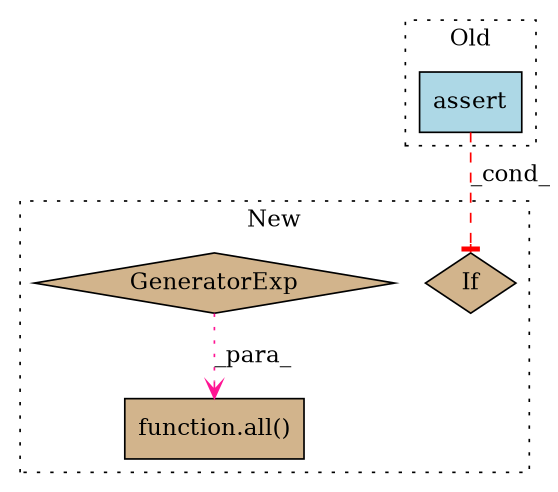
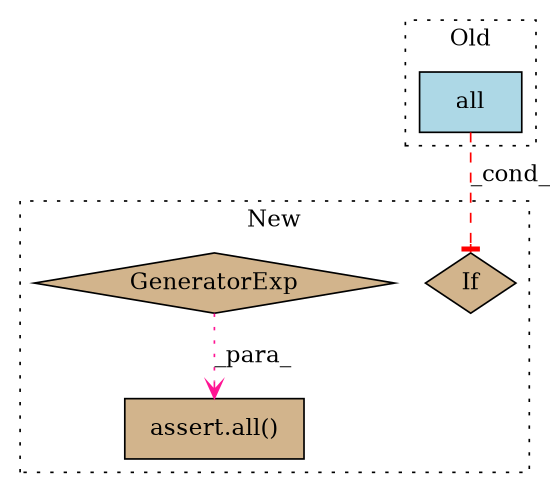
(471, 102) -> (471, 102)
(214, 429) -> (214, 429)
